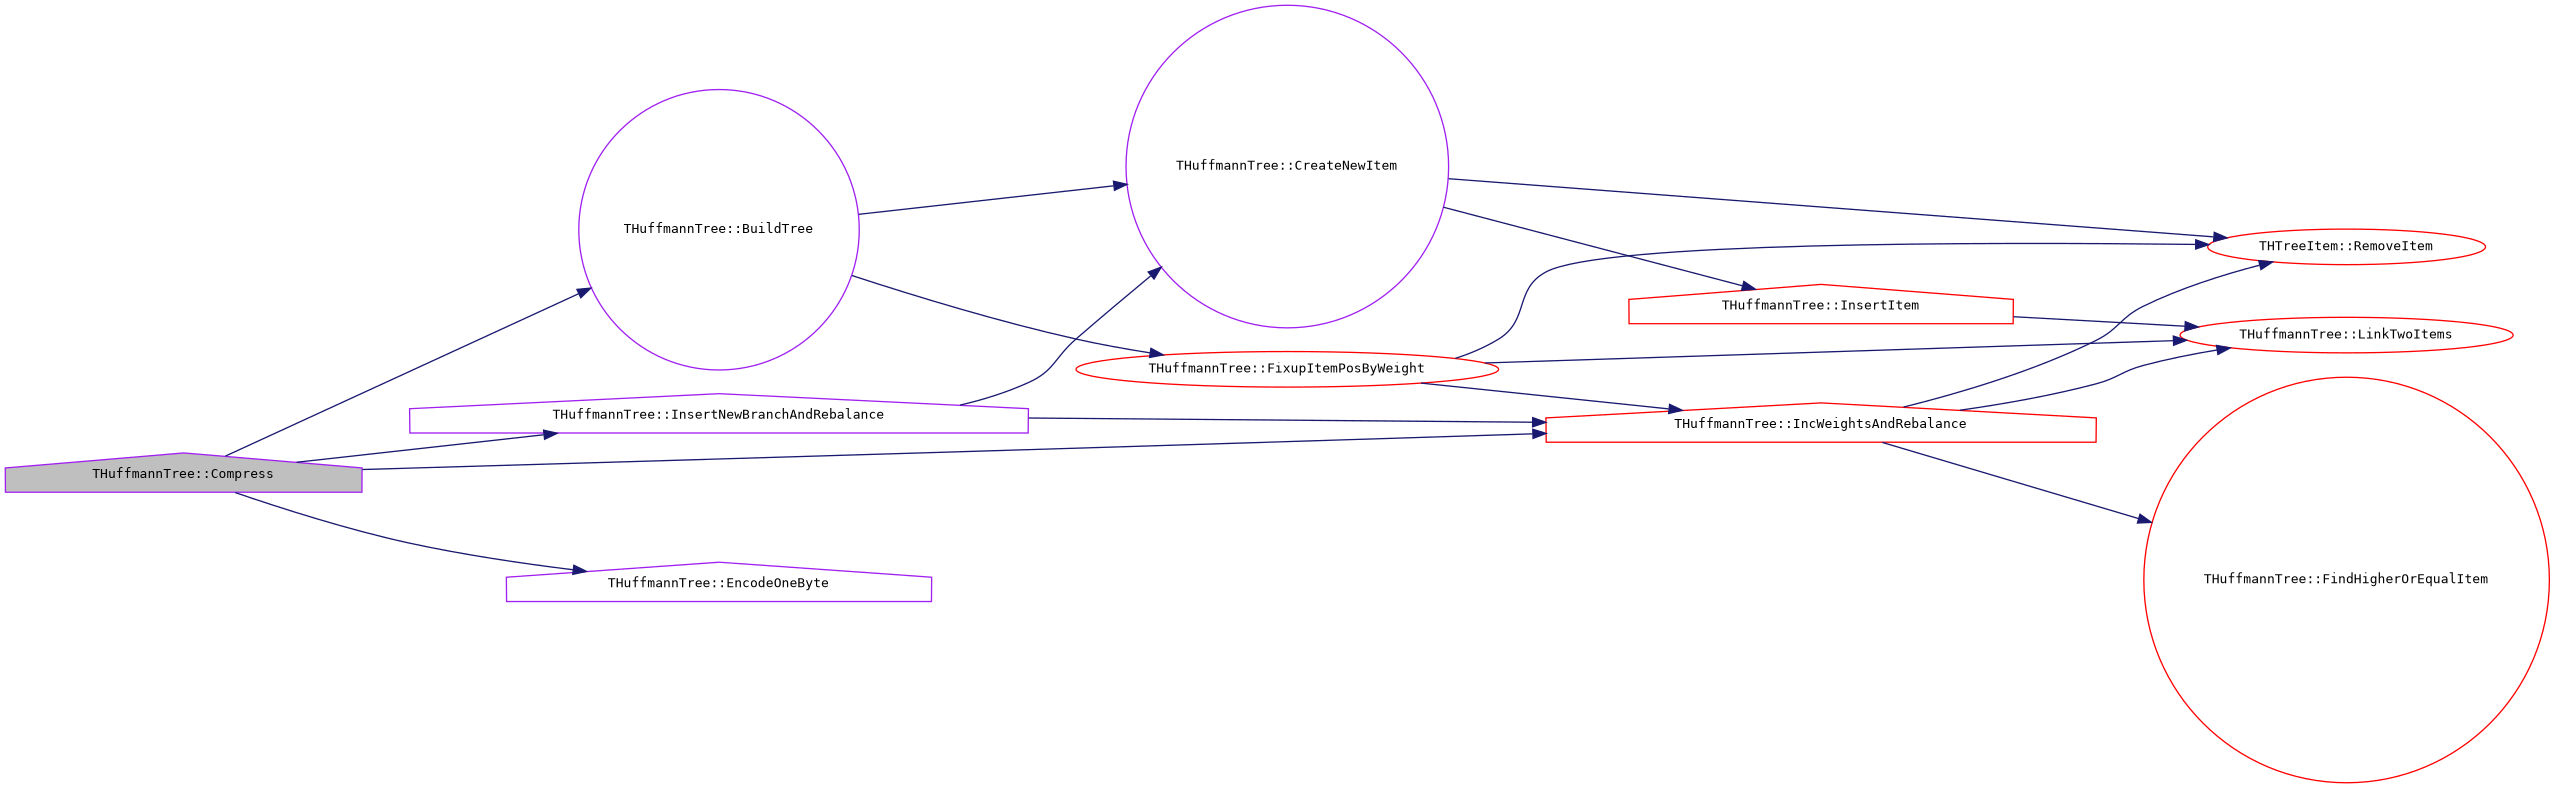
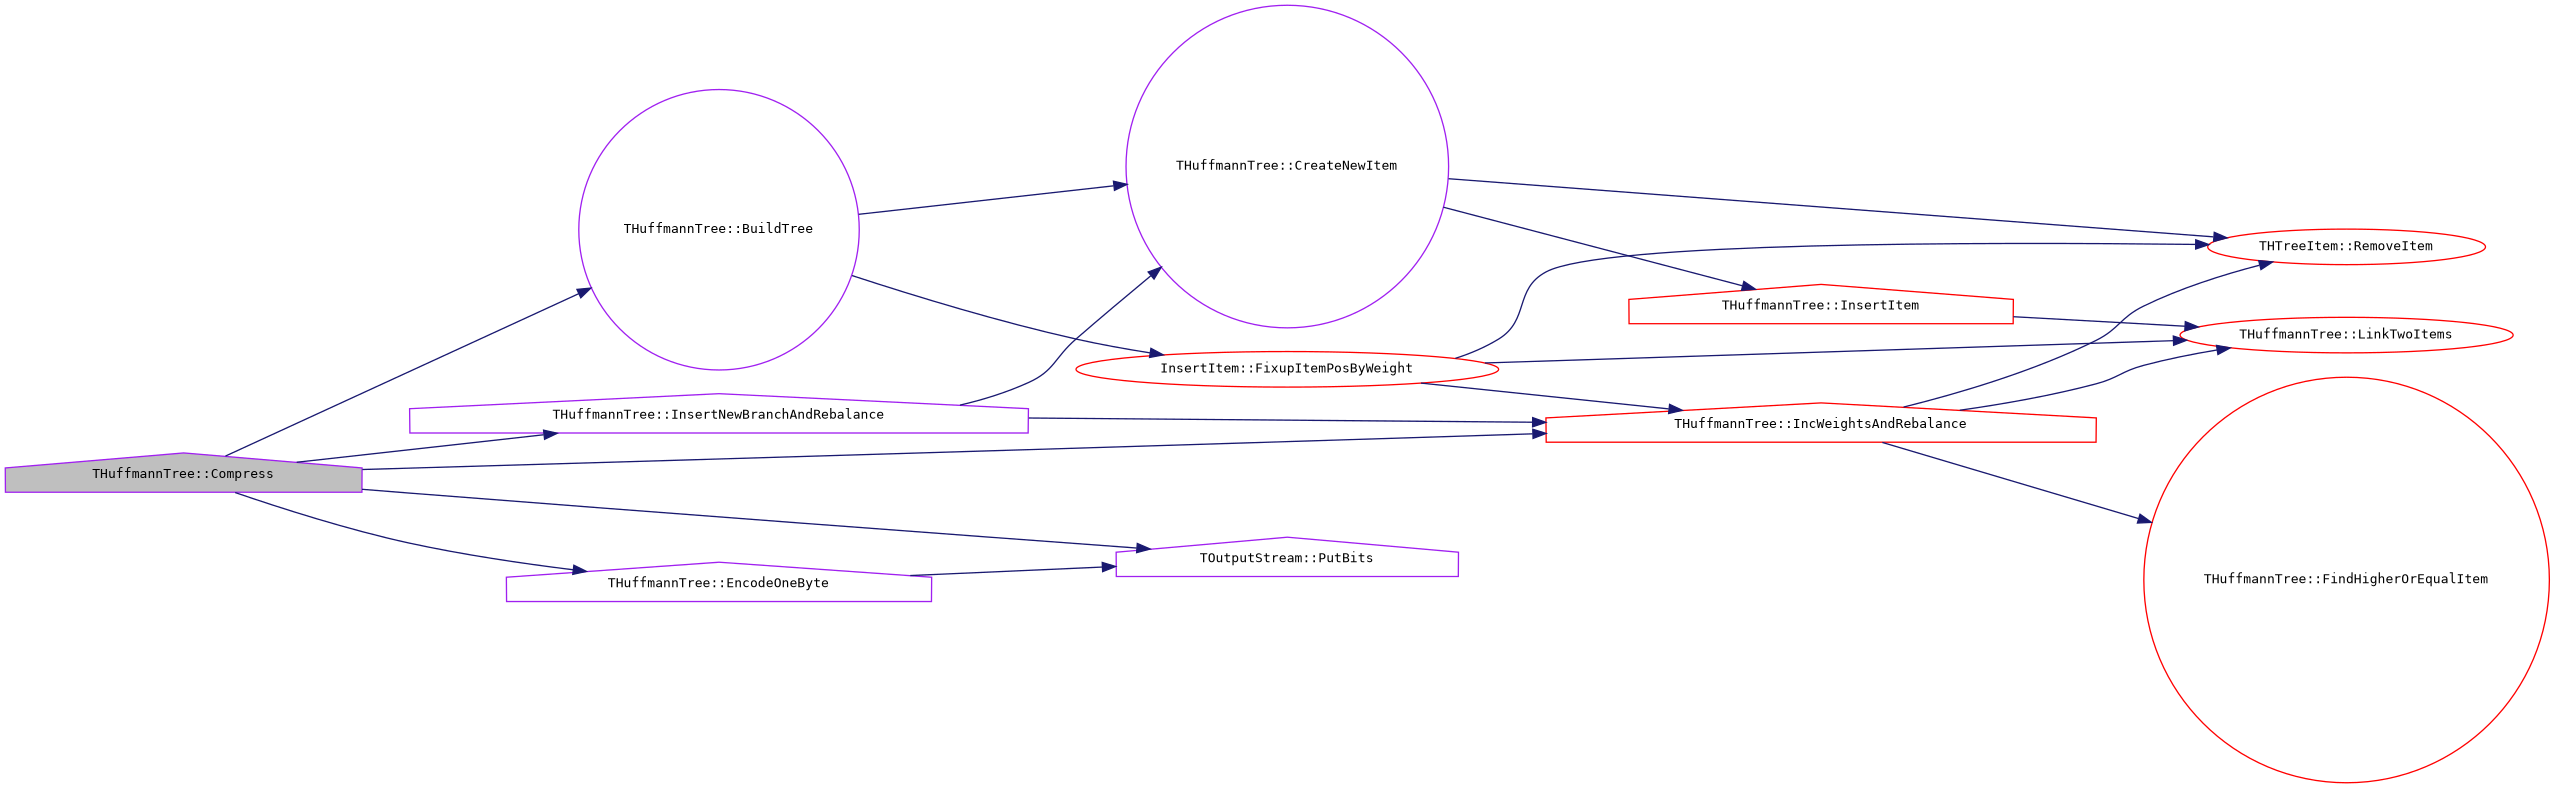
(1287, 369) -> (1287, 369)
none -> (1287, 559)
